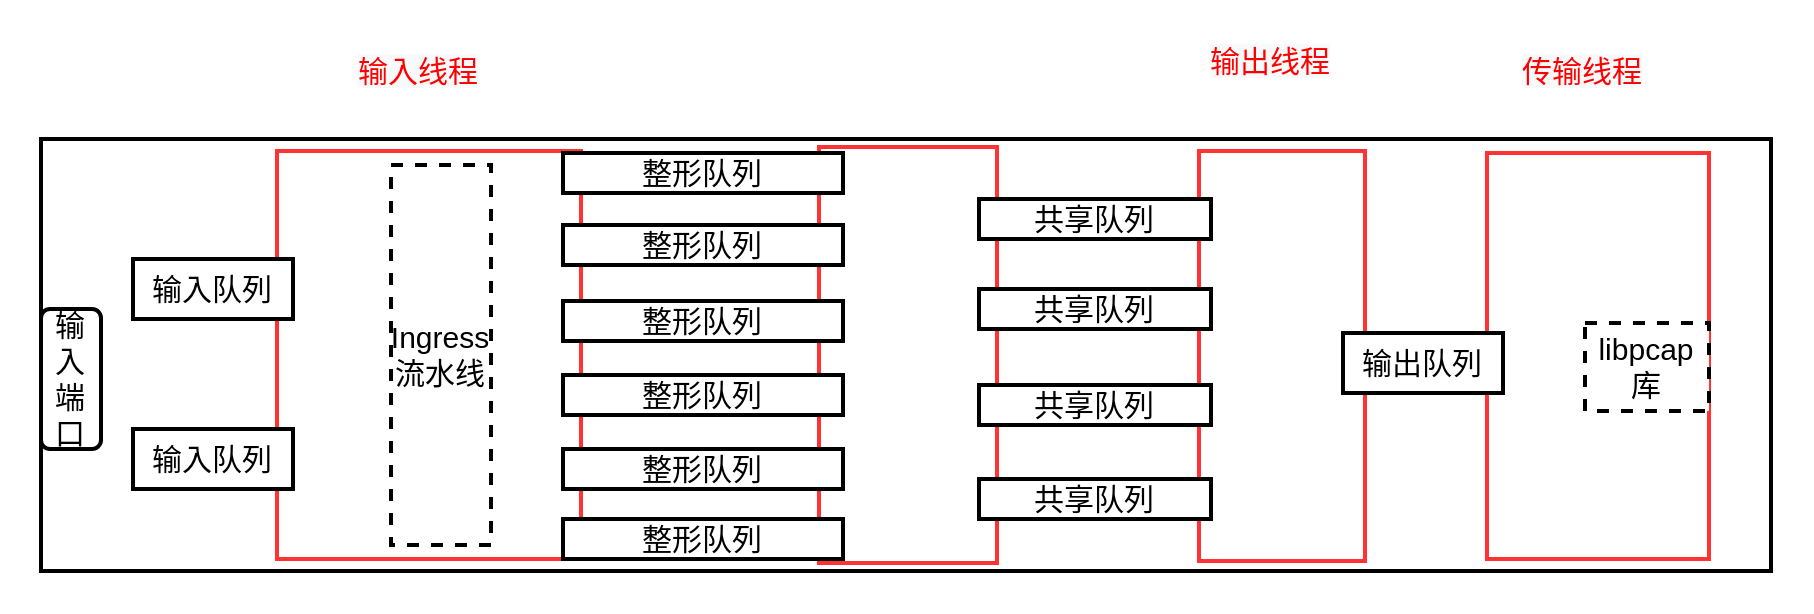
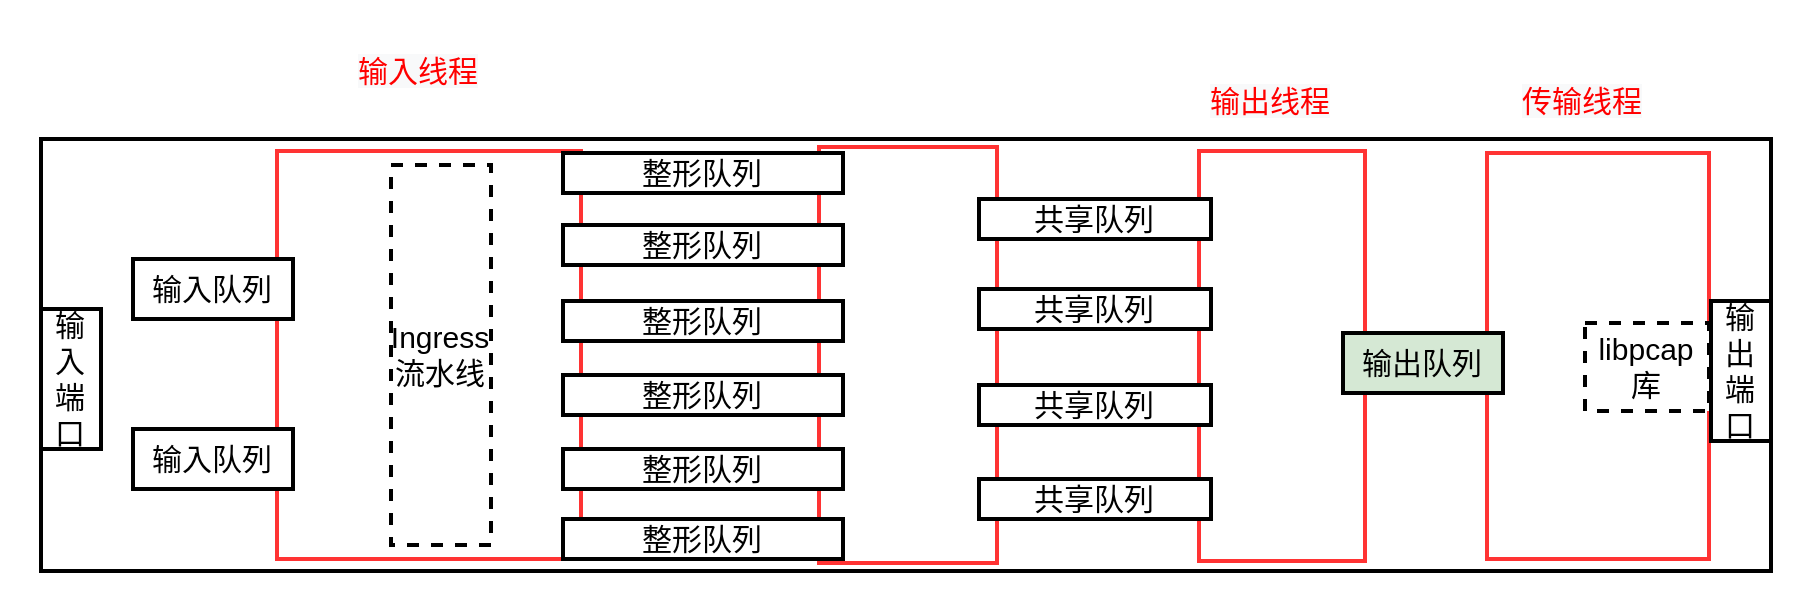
(1287, 60) -> (1287, 100)
(1598, 70) -> (1598, 100)
(1423, 363) -> (1423, 363)
none -> (1741, 371)
(71, 379) -> (71, 379)
